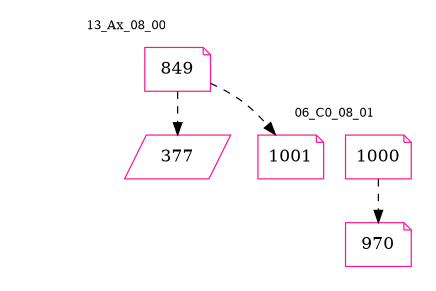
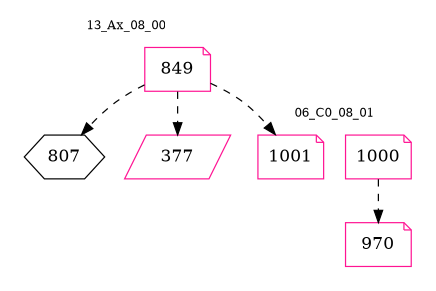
none -> (64, 157)
